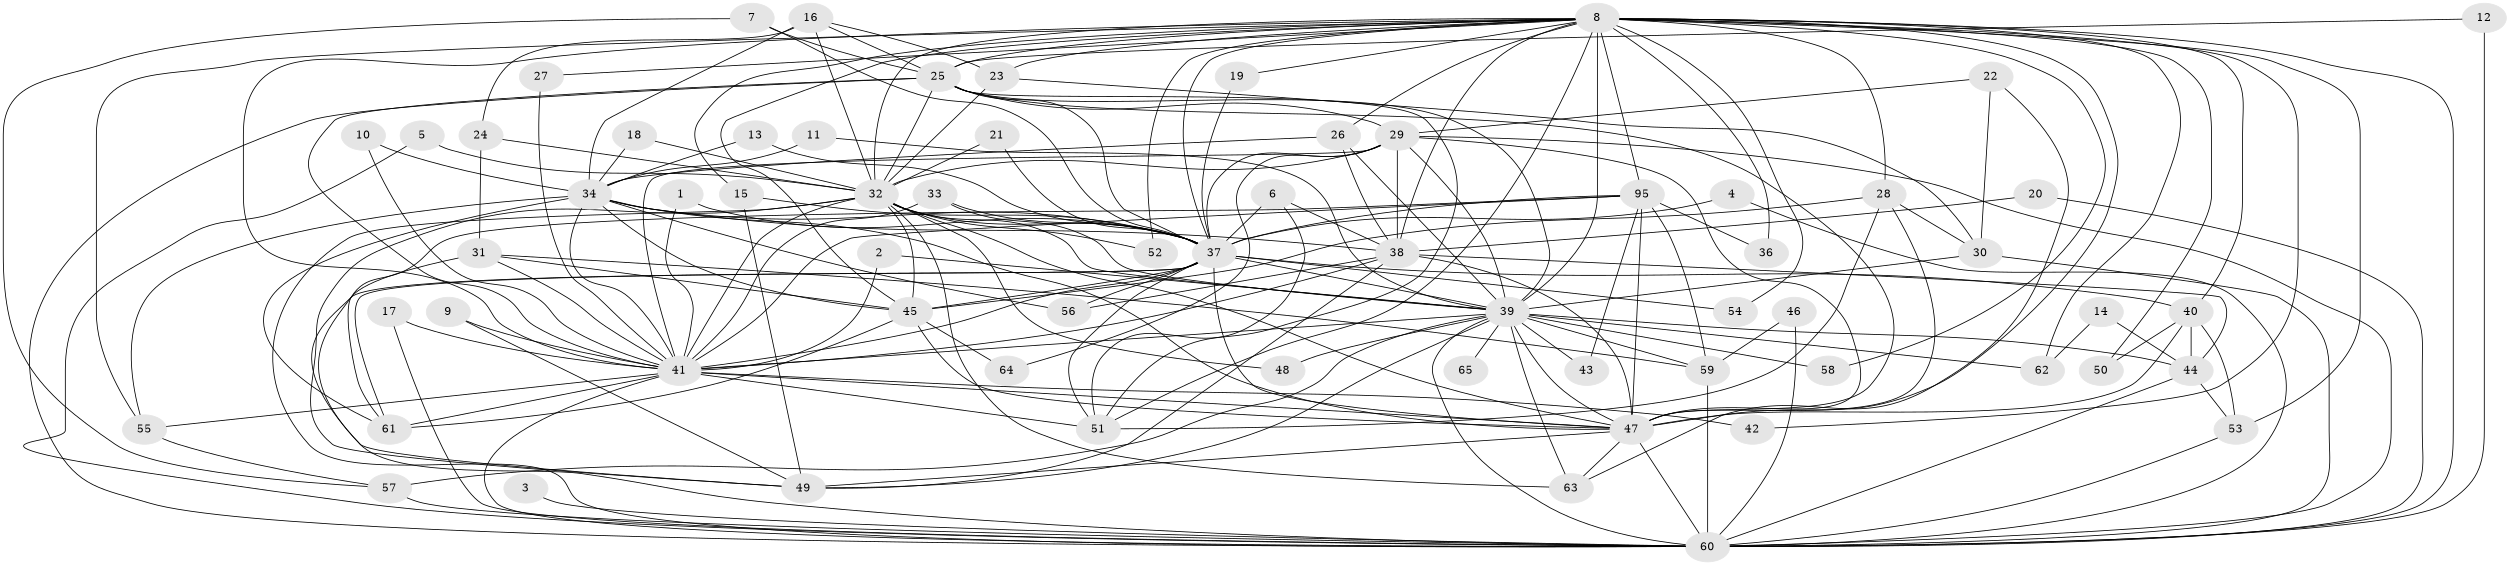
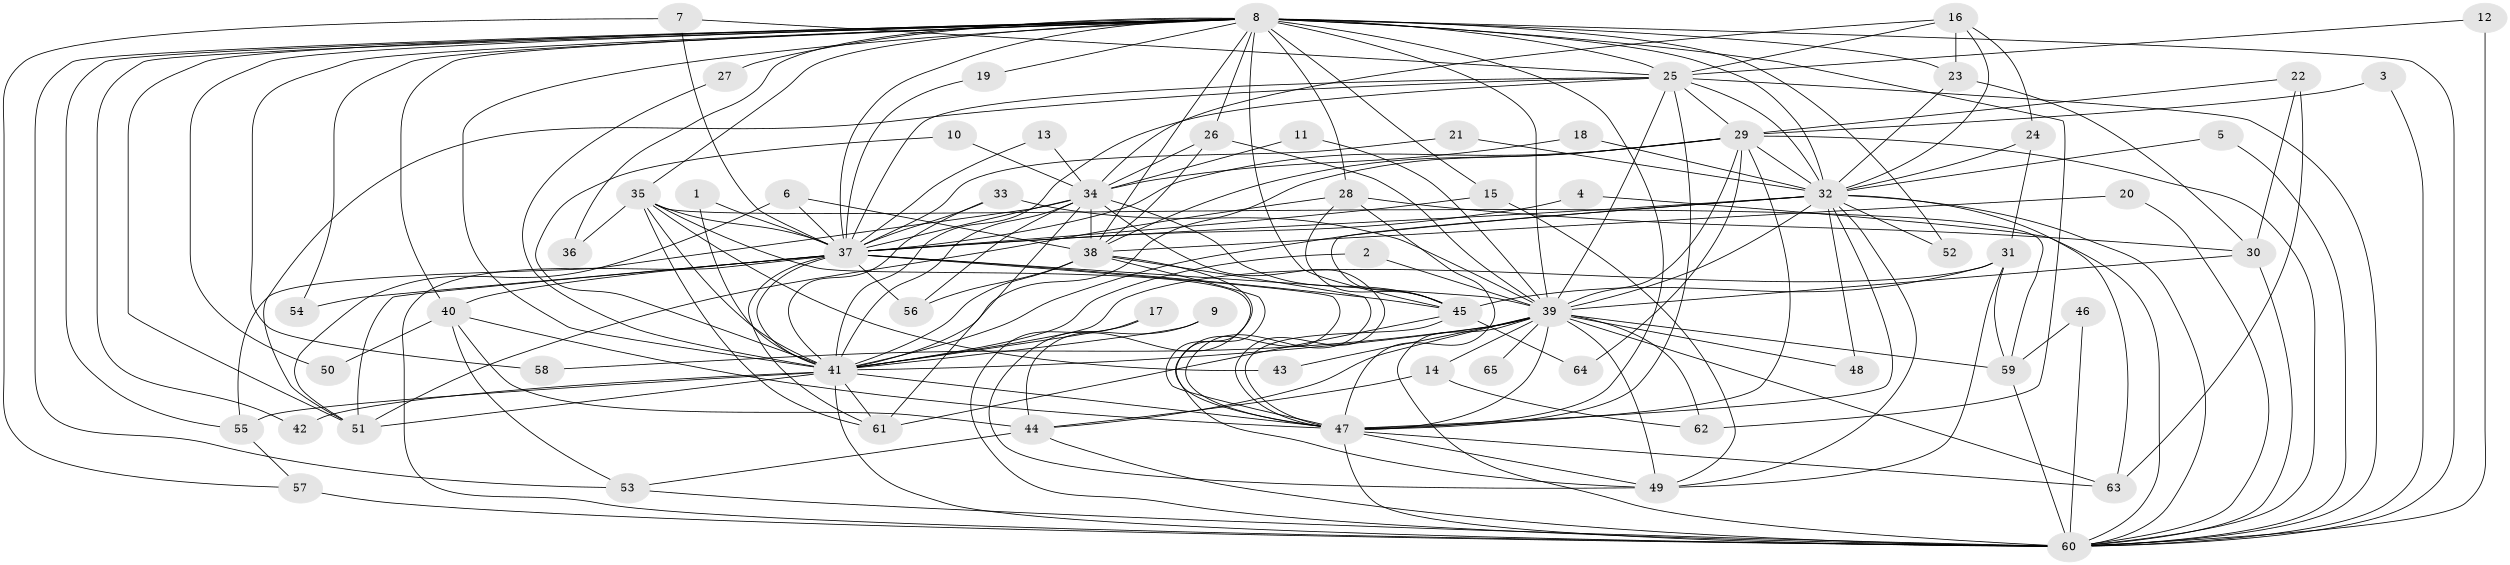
none -> (2065, 116)
(1642, 194) -> (639, 194)
(962, 466) -> (1491, 341)
